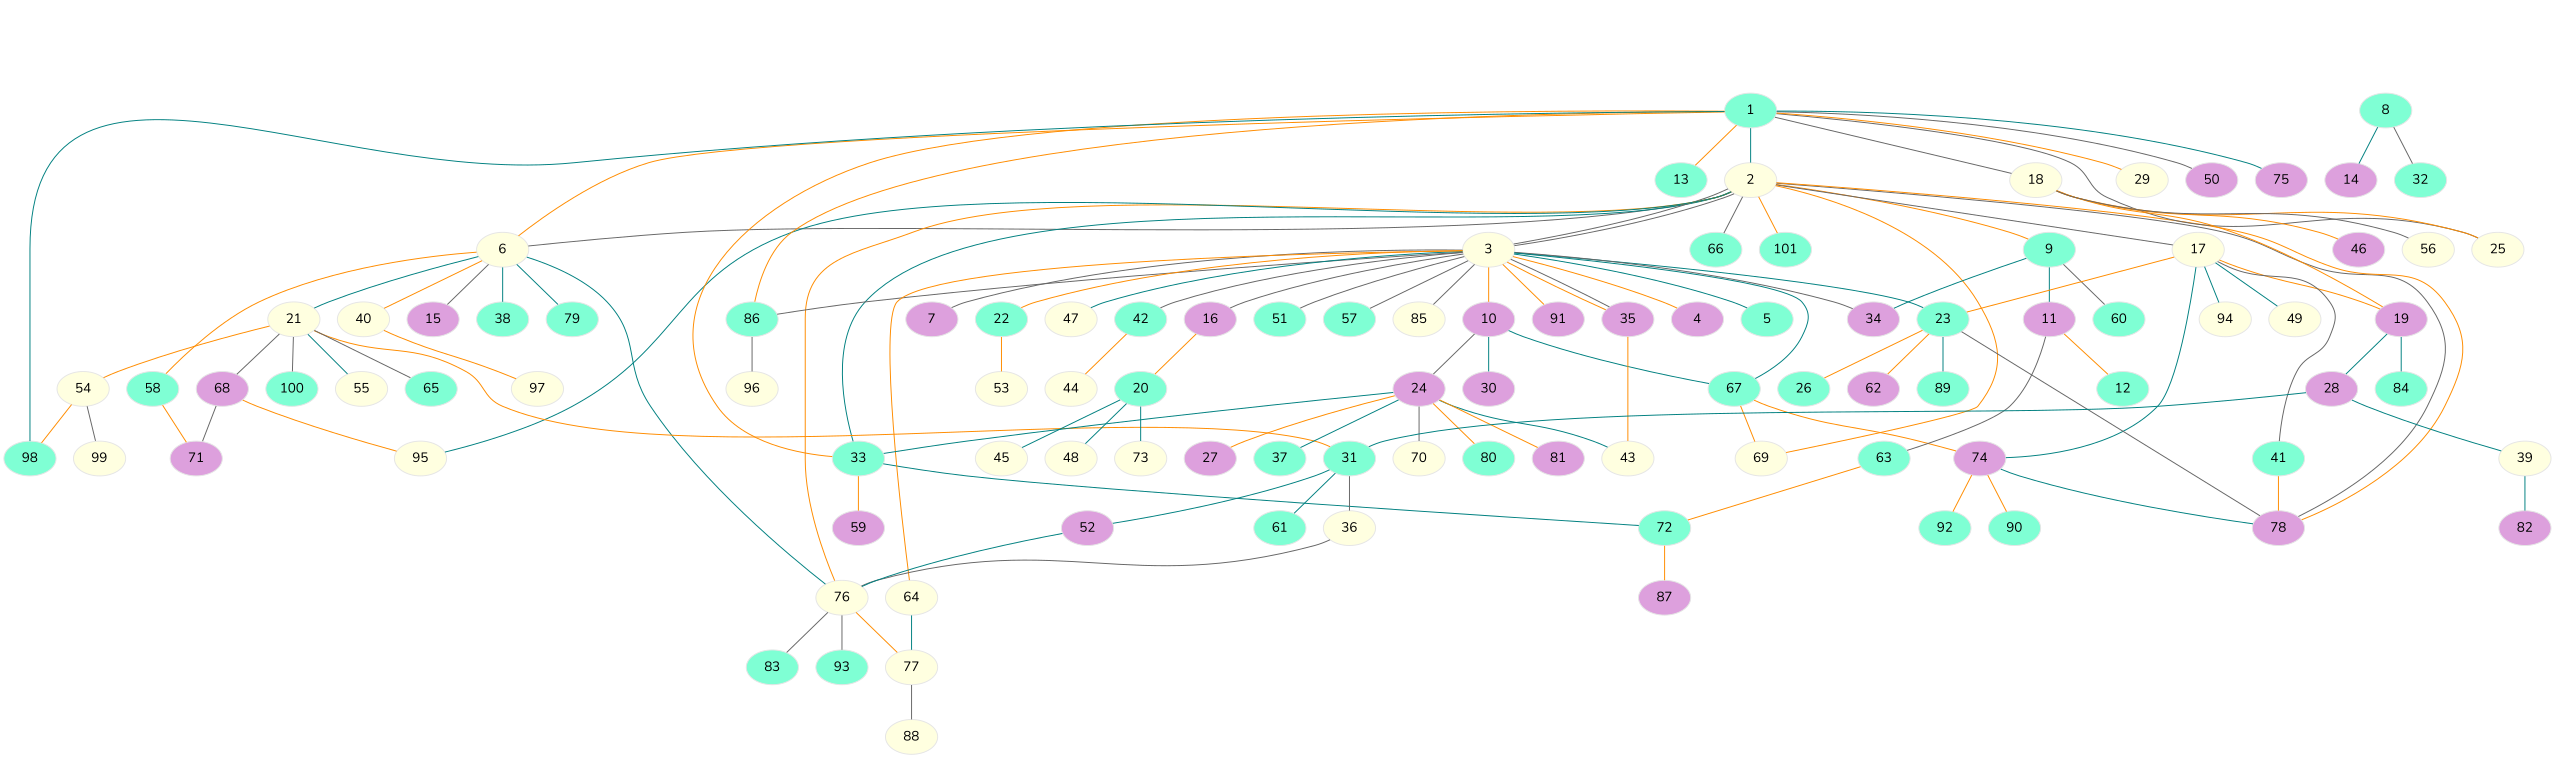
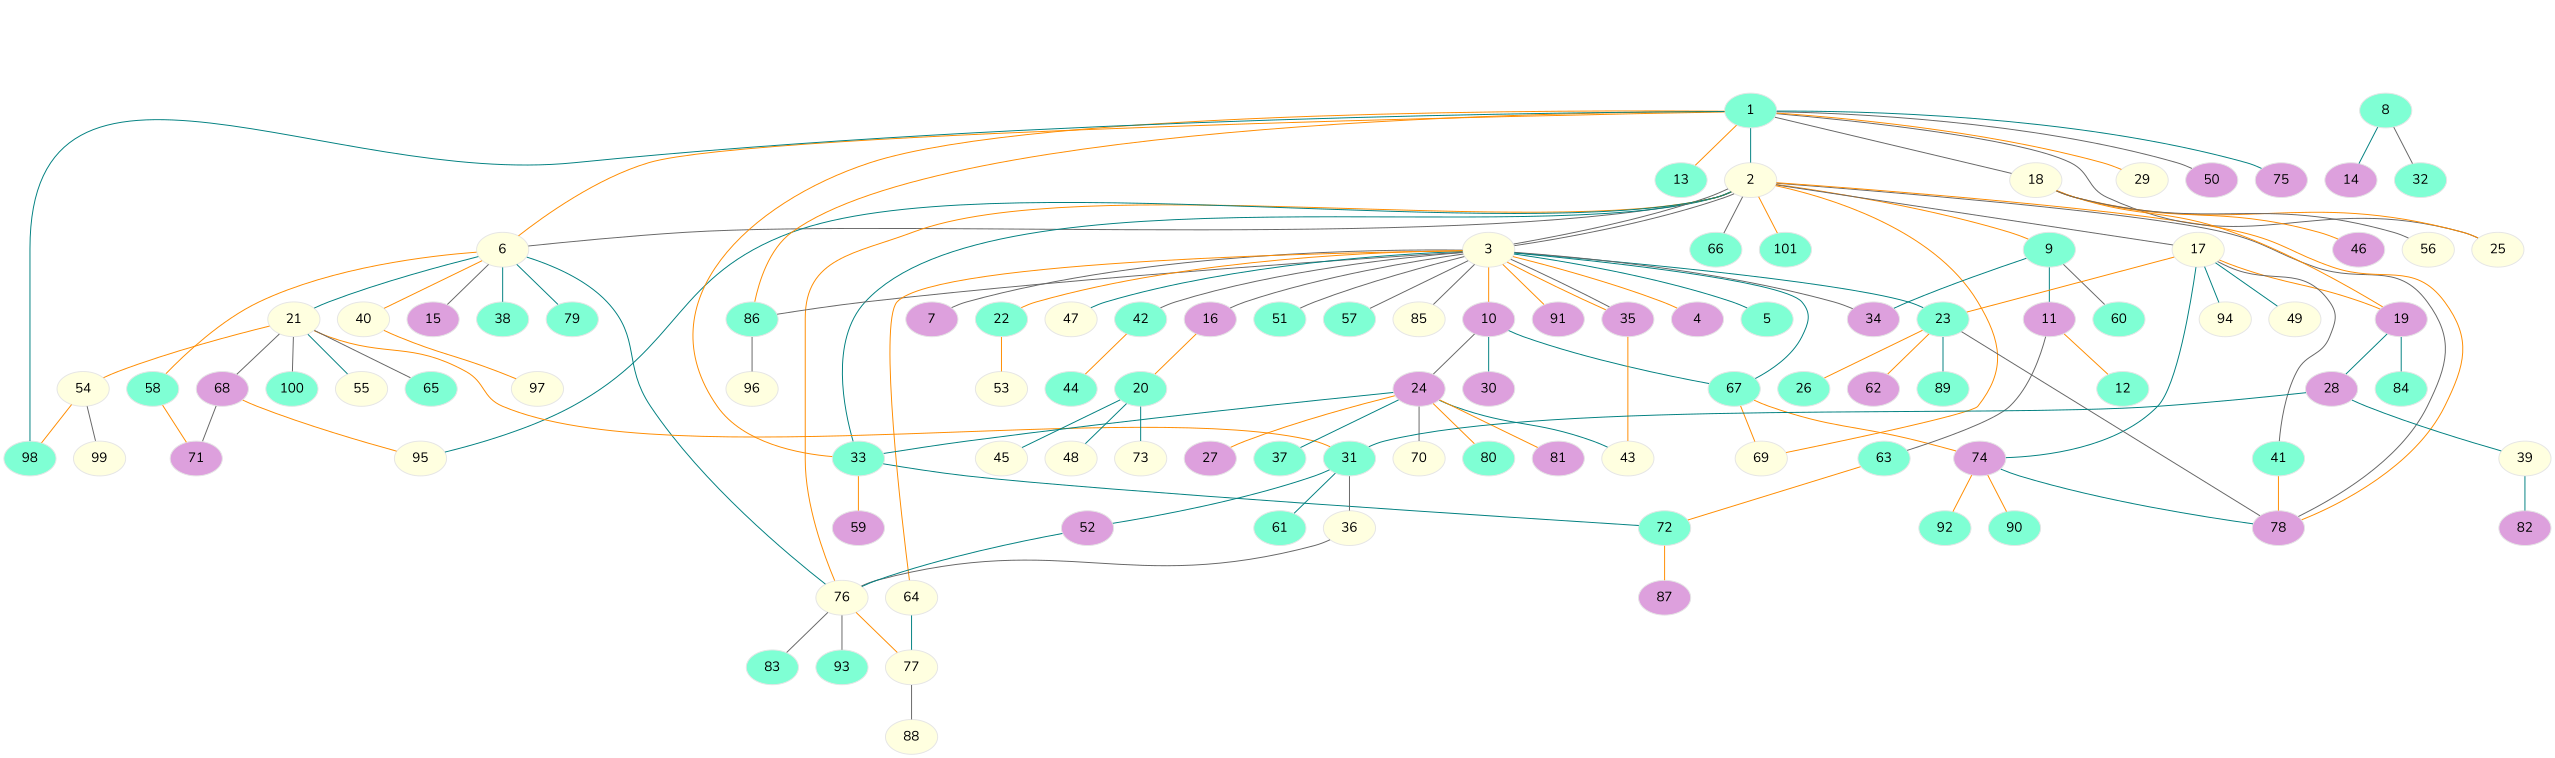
(1071, 389) -> (1071, 389)
